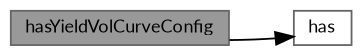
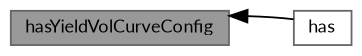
(252, 40) -> (271, 17)
